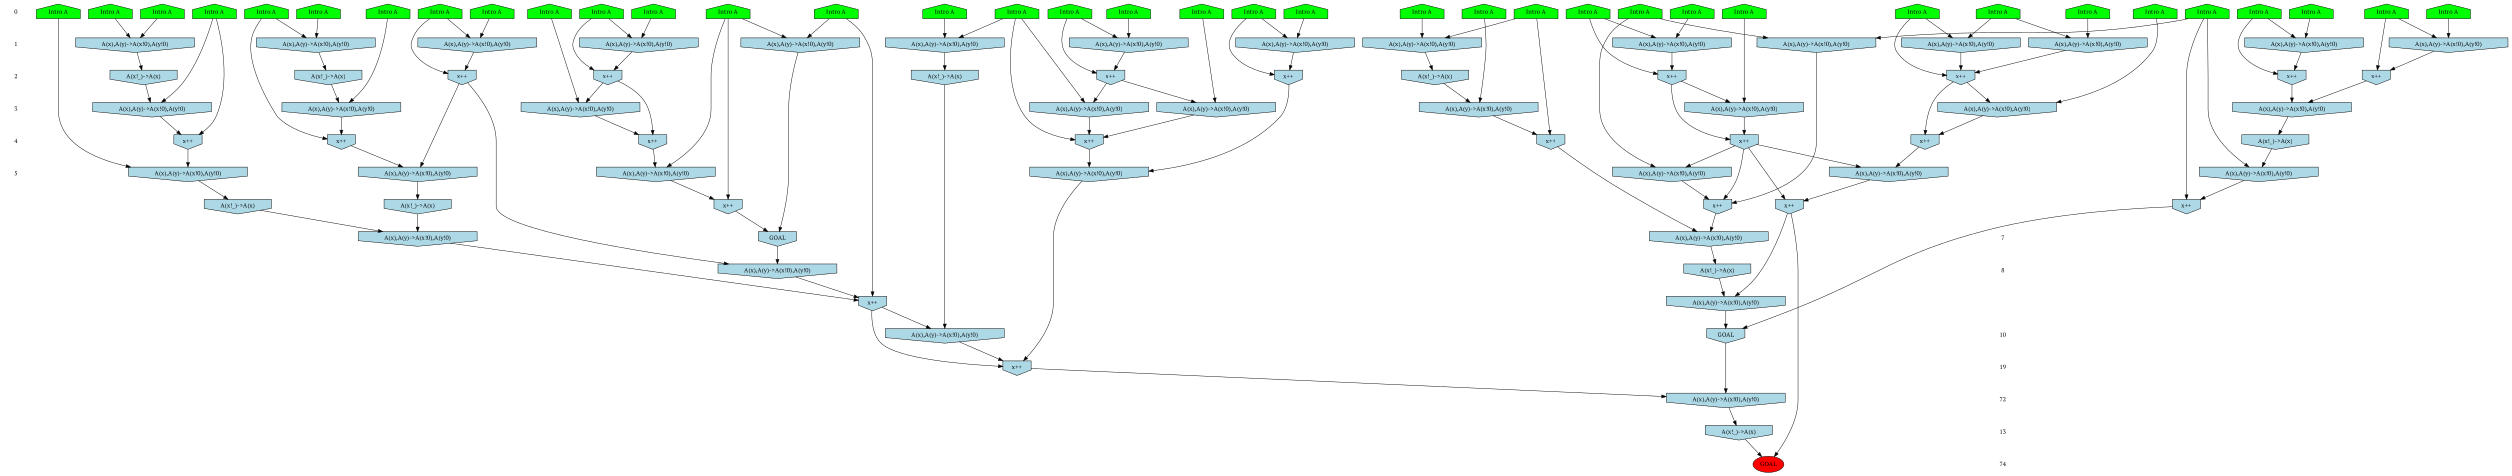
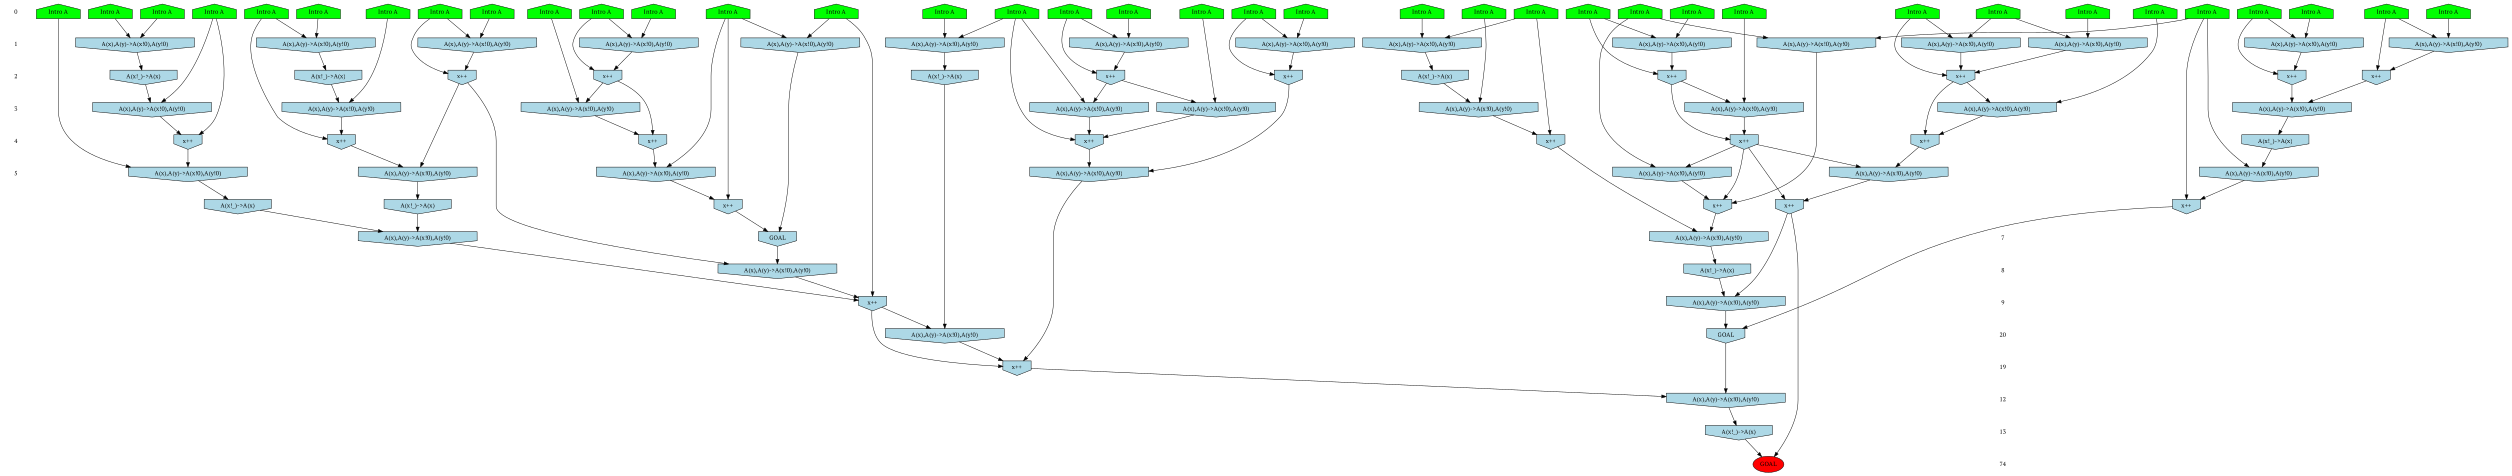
none -> (2003, 303)
(2003, 335) -> (2003, 335)
(2003, 400) -> (2003, 400)
